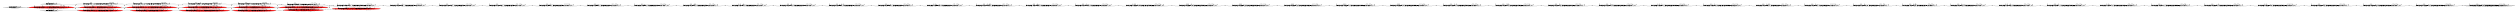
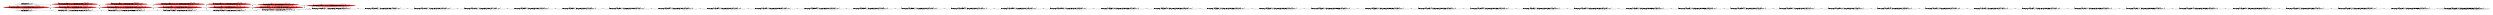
(15, 7) -> none
